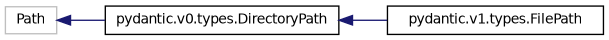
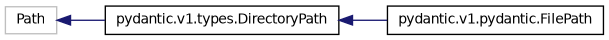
(222, 20) -> (222, 20)
(495, 20) -> (495, 20)
